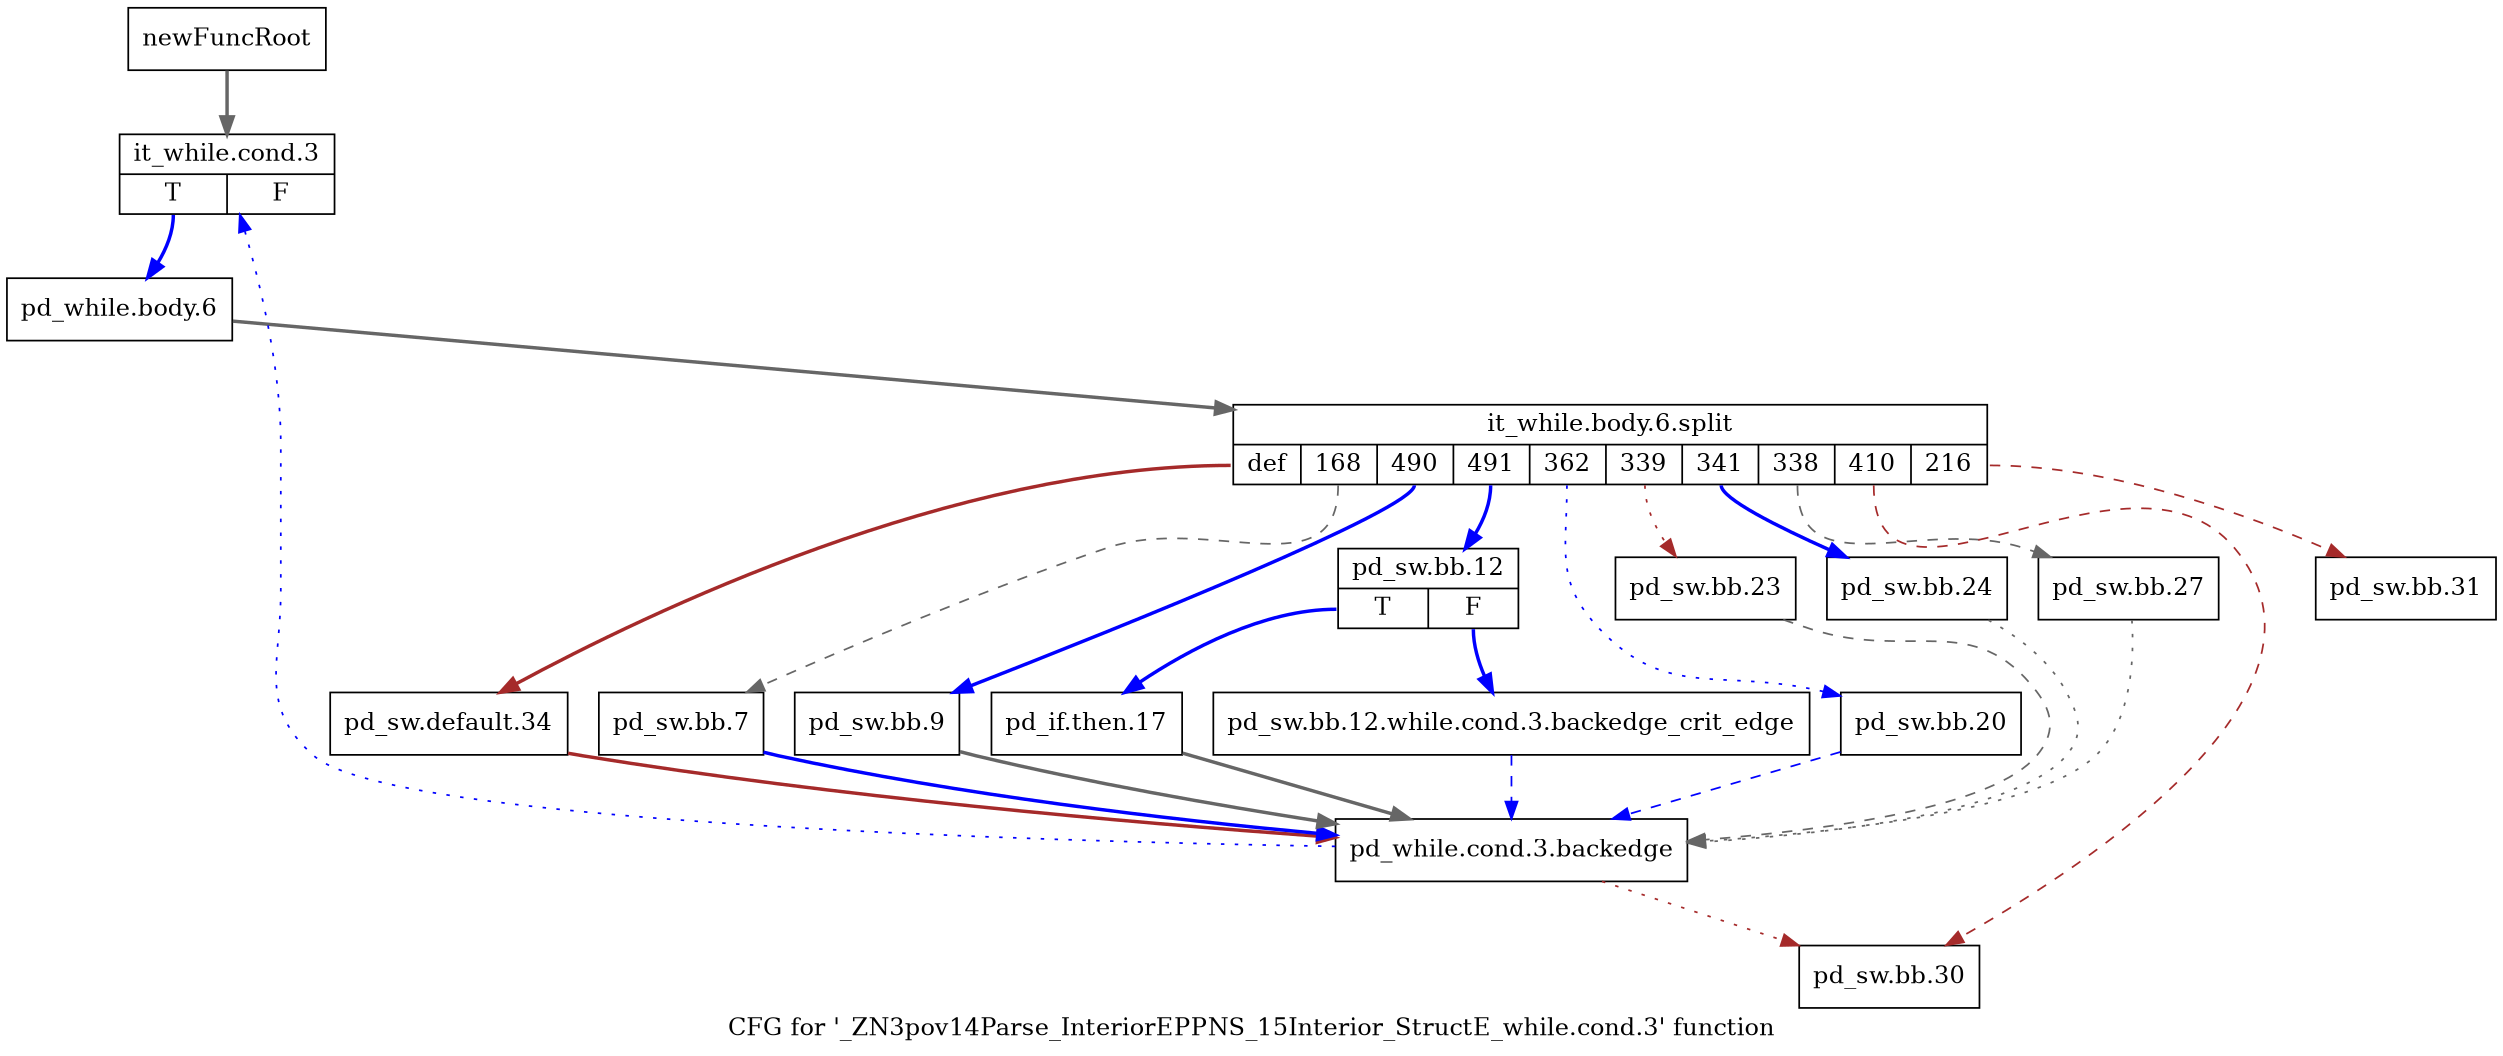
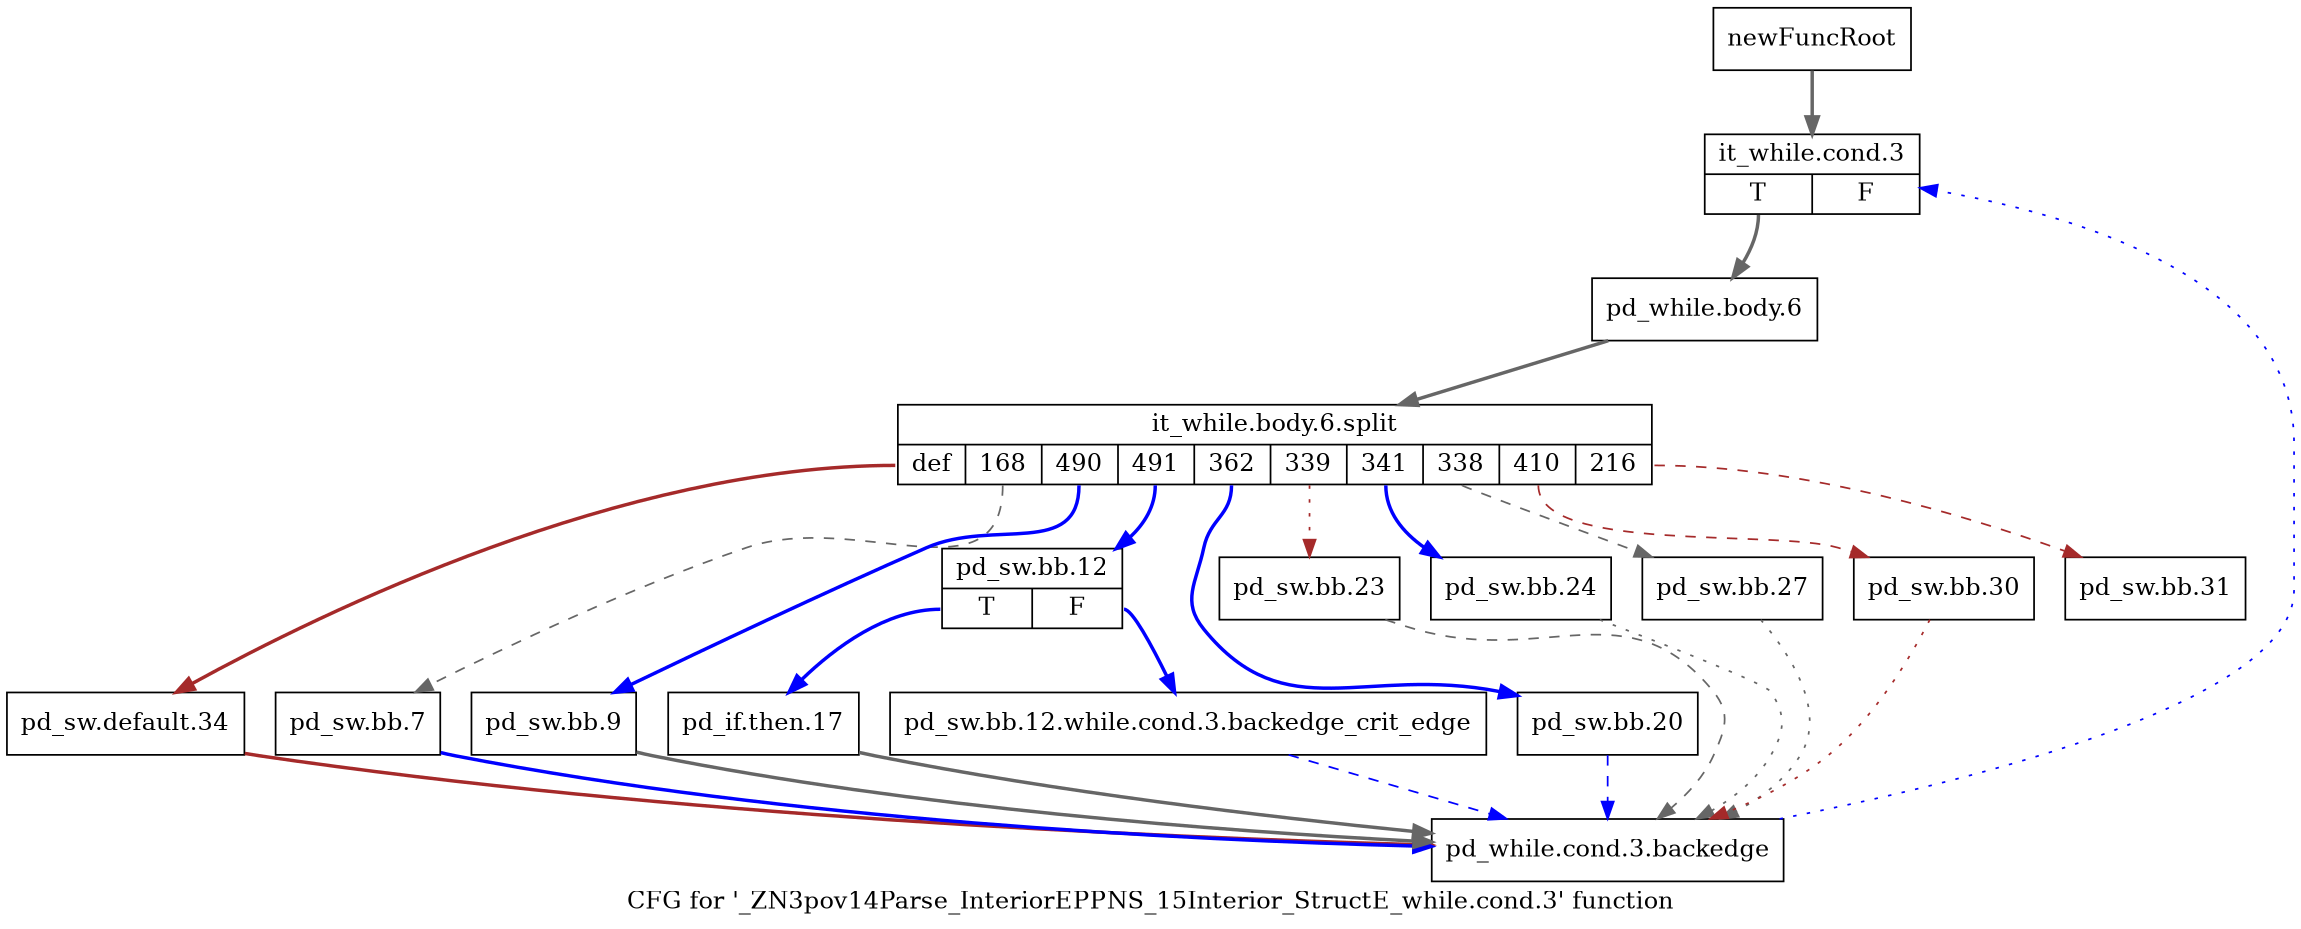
(169, 240) -> (1754, 240)
(1633, 656) -> (1266, 678)
(1692, 911) -> (1848, 737)
